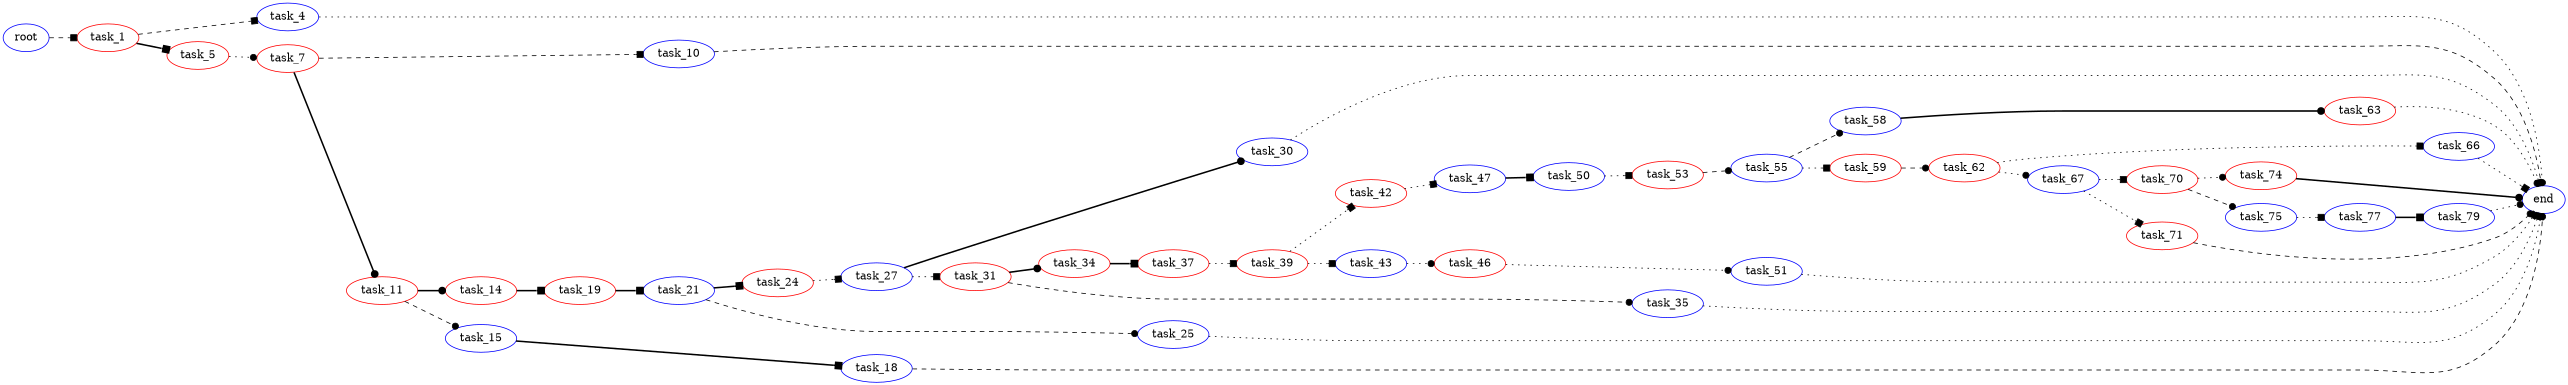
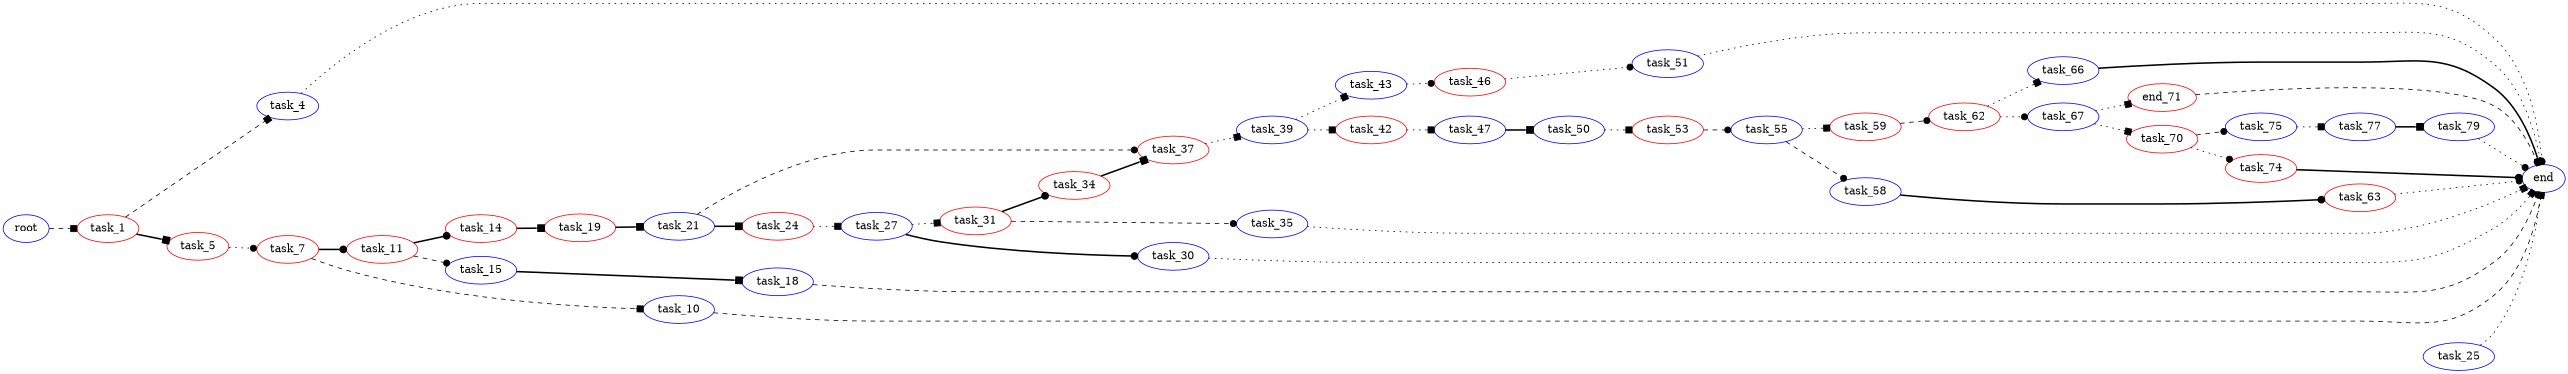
(2500, 172) -> (2341, 62)
(2162, 236) -> (2162, 98)
(1272, 264) -> (1272, 130)
(917, 331) -> (907, 150)
